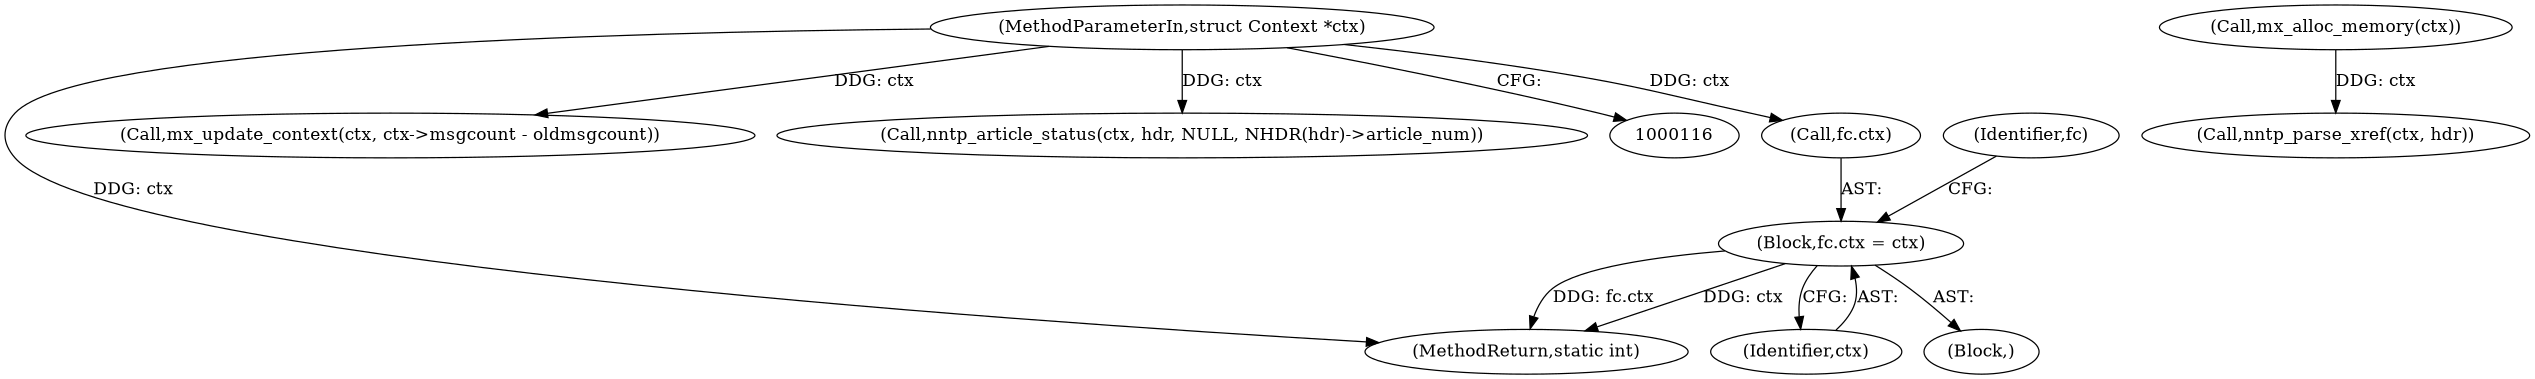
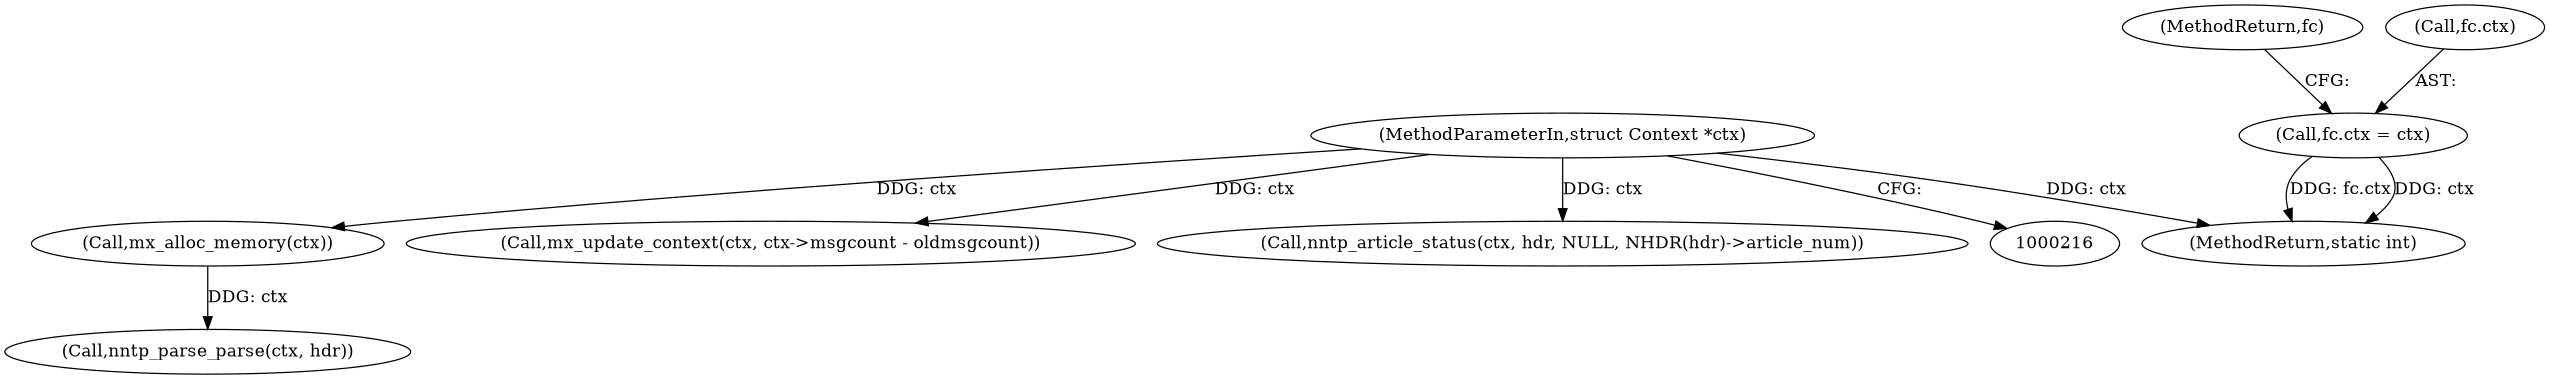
(1559, 73) -> (852, 184)
(1675, 135) -> (2055, 244)
(2031, 135) -> (2243, 27)
(2336, 135) -> (208, 352)
(1841, 244) -> (2353, 135)
(1806, 352) -> none
(1982, 352) -> none
